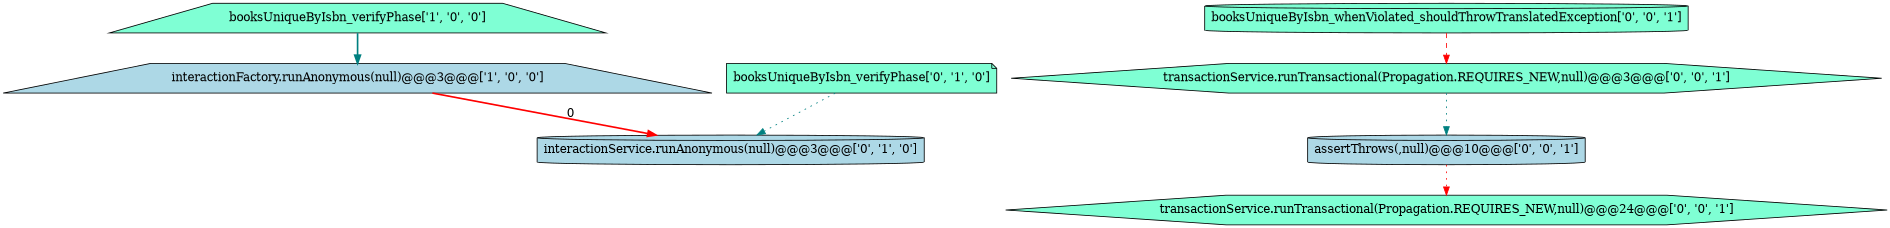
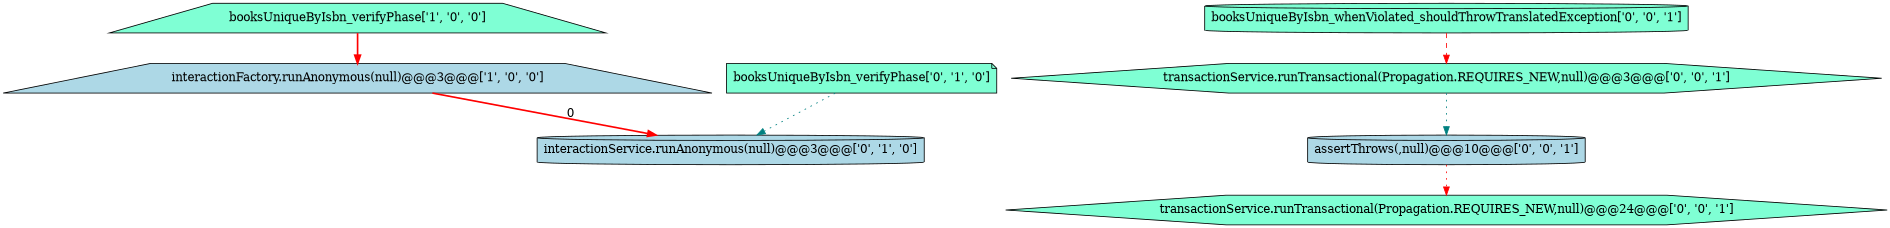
(358, 44) -> (358, 44)
